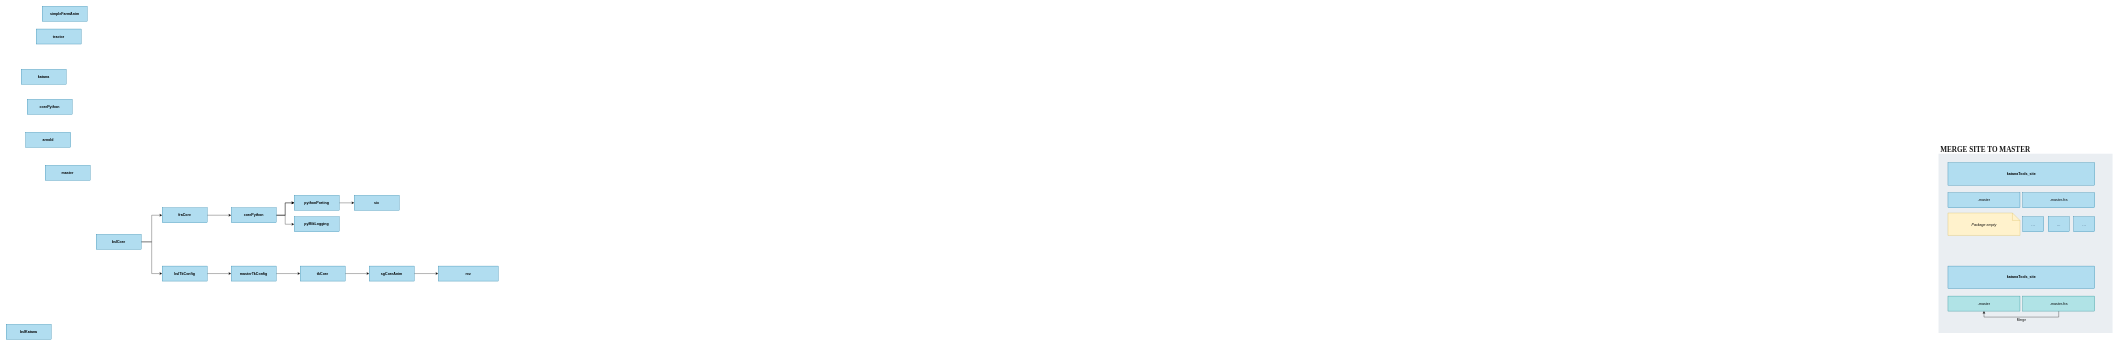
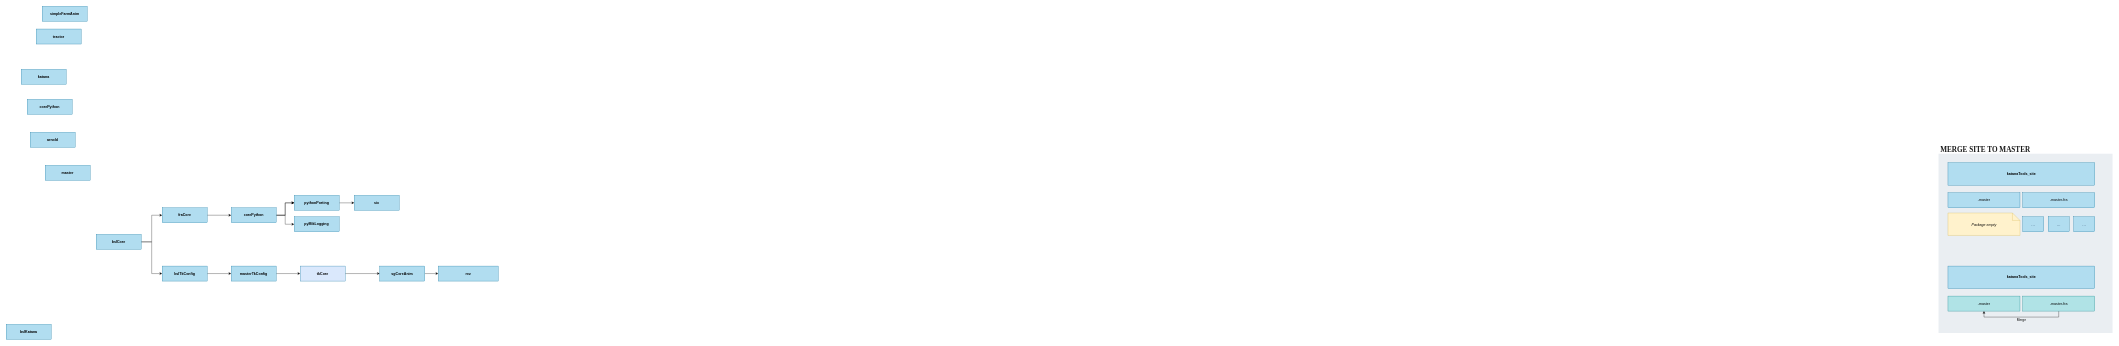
(48, 140) -> (53, 140)
(323, 273) -> (323, 273)
(392, 273) -> (402, 273)
